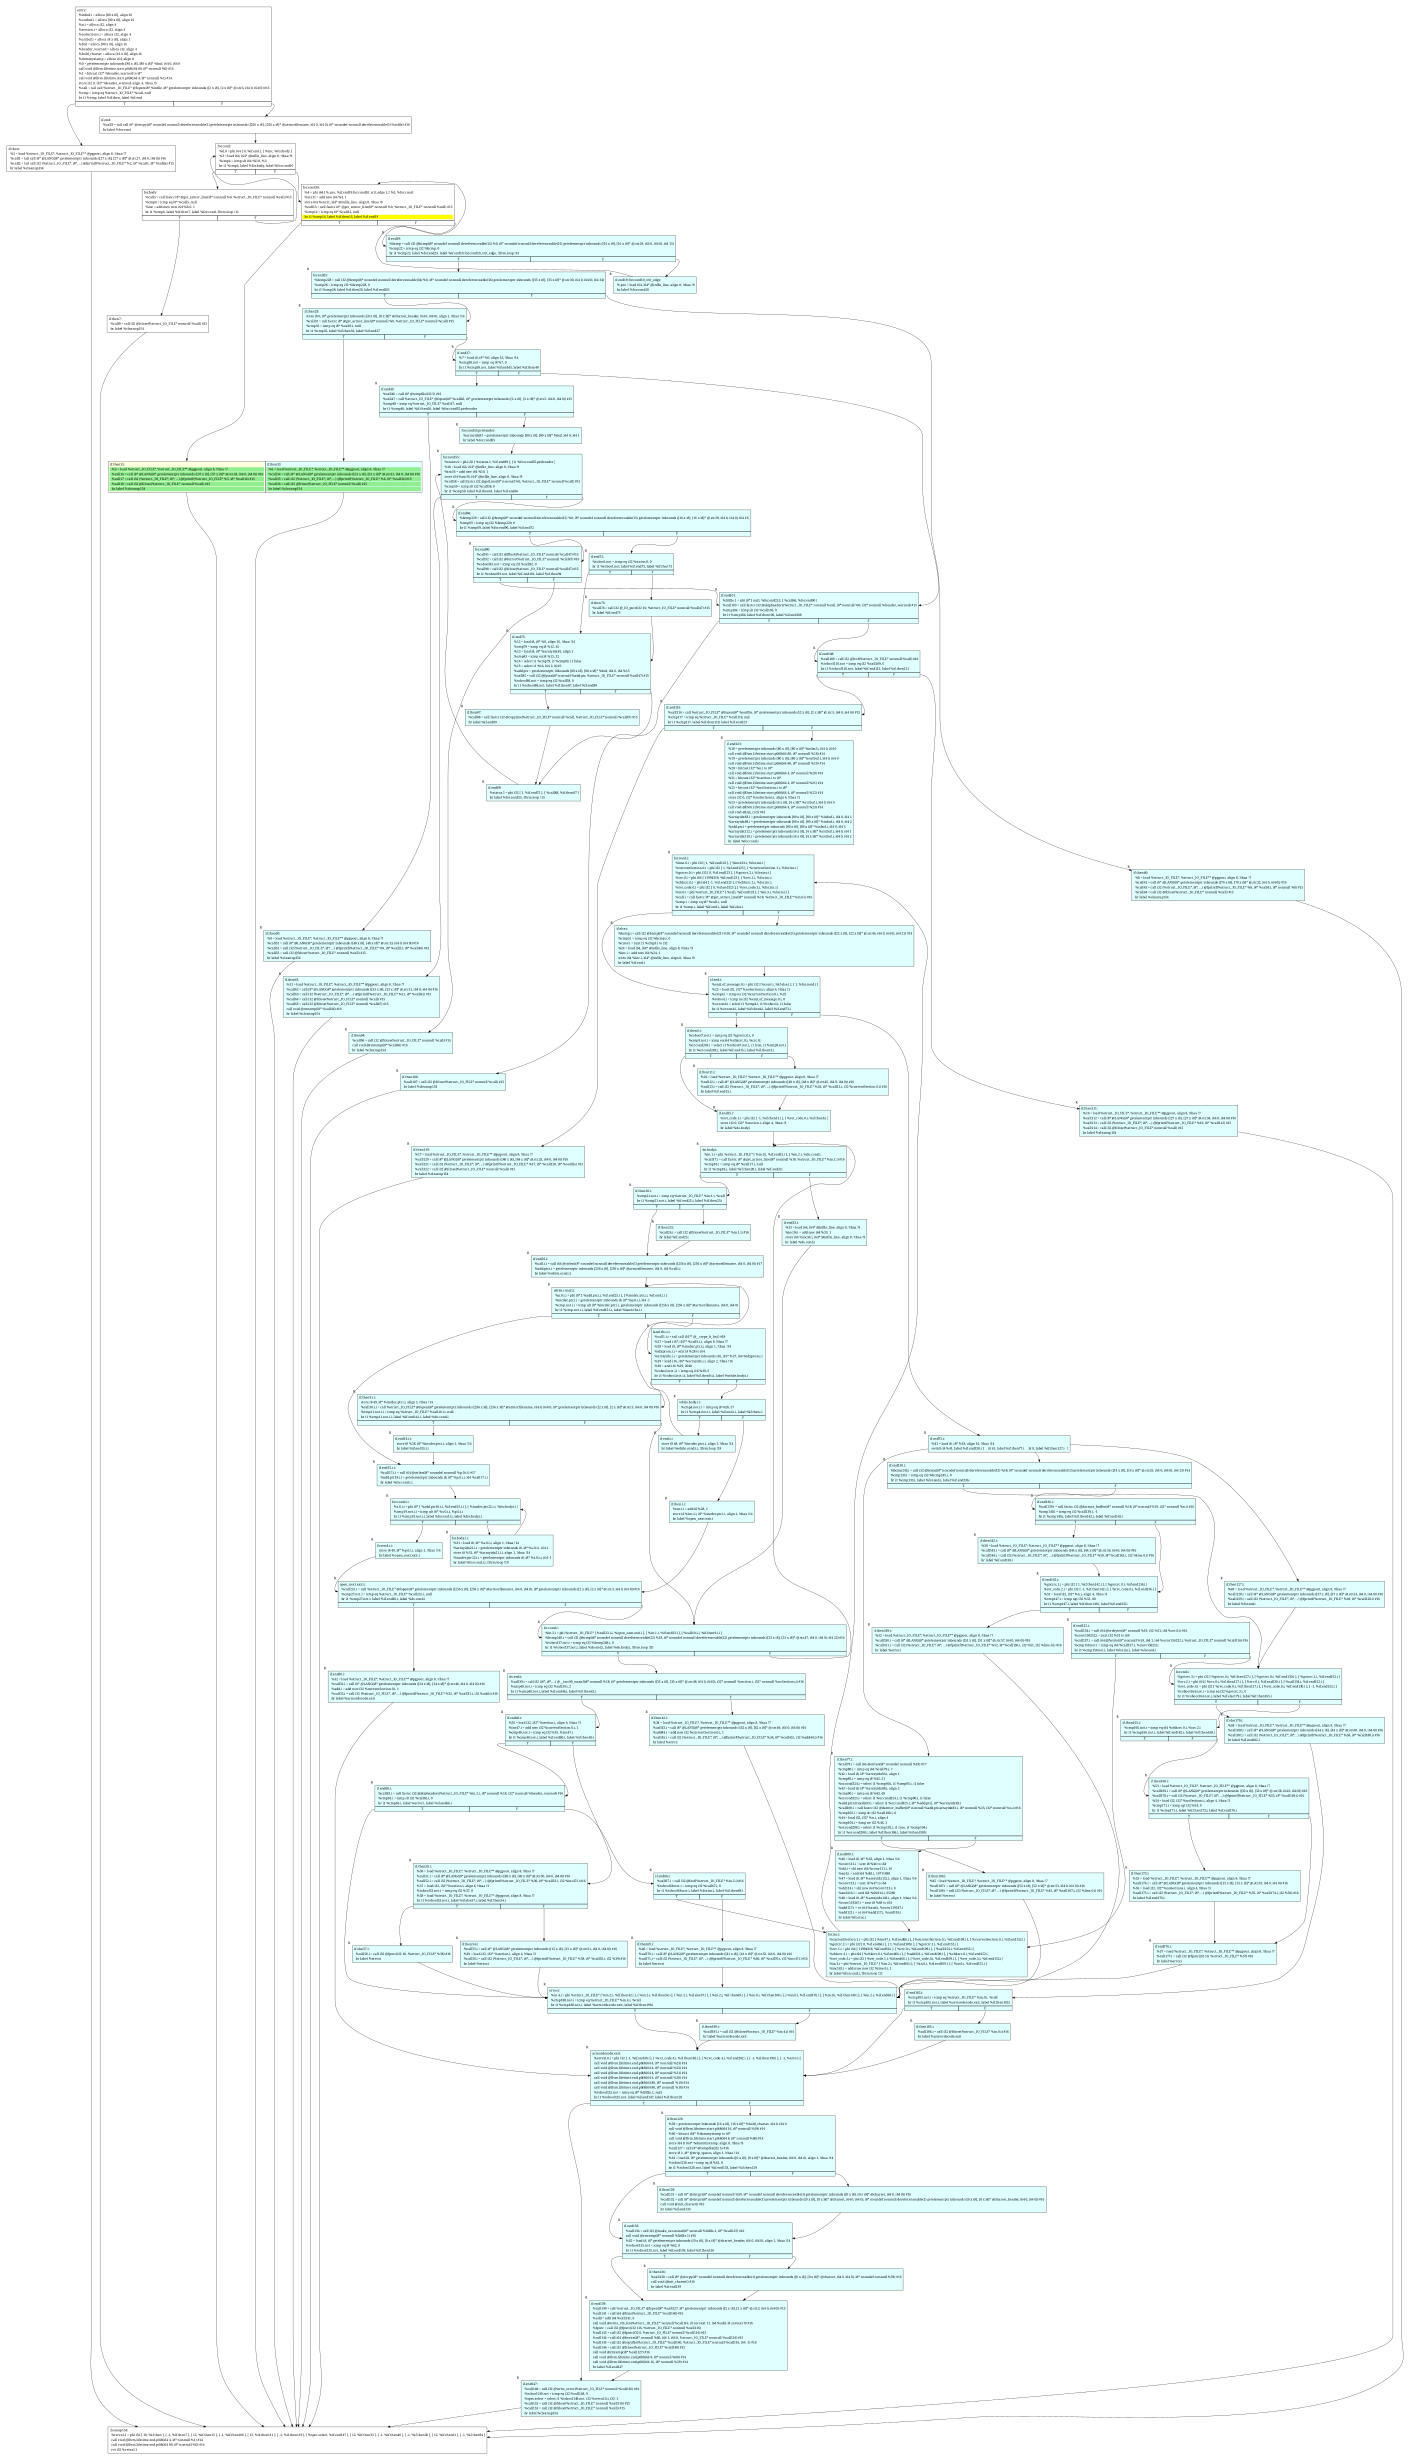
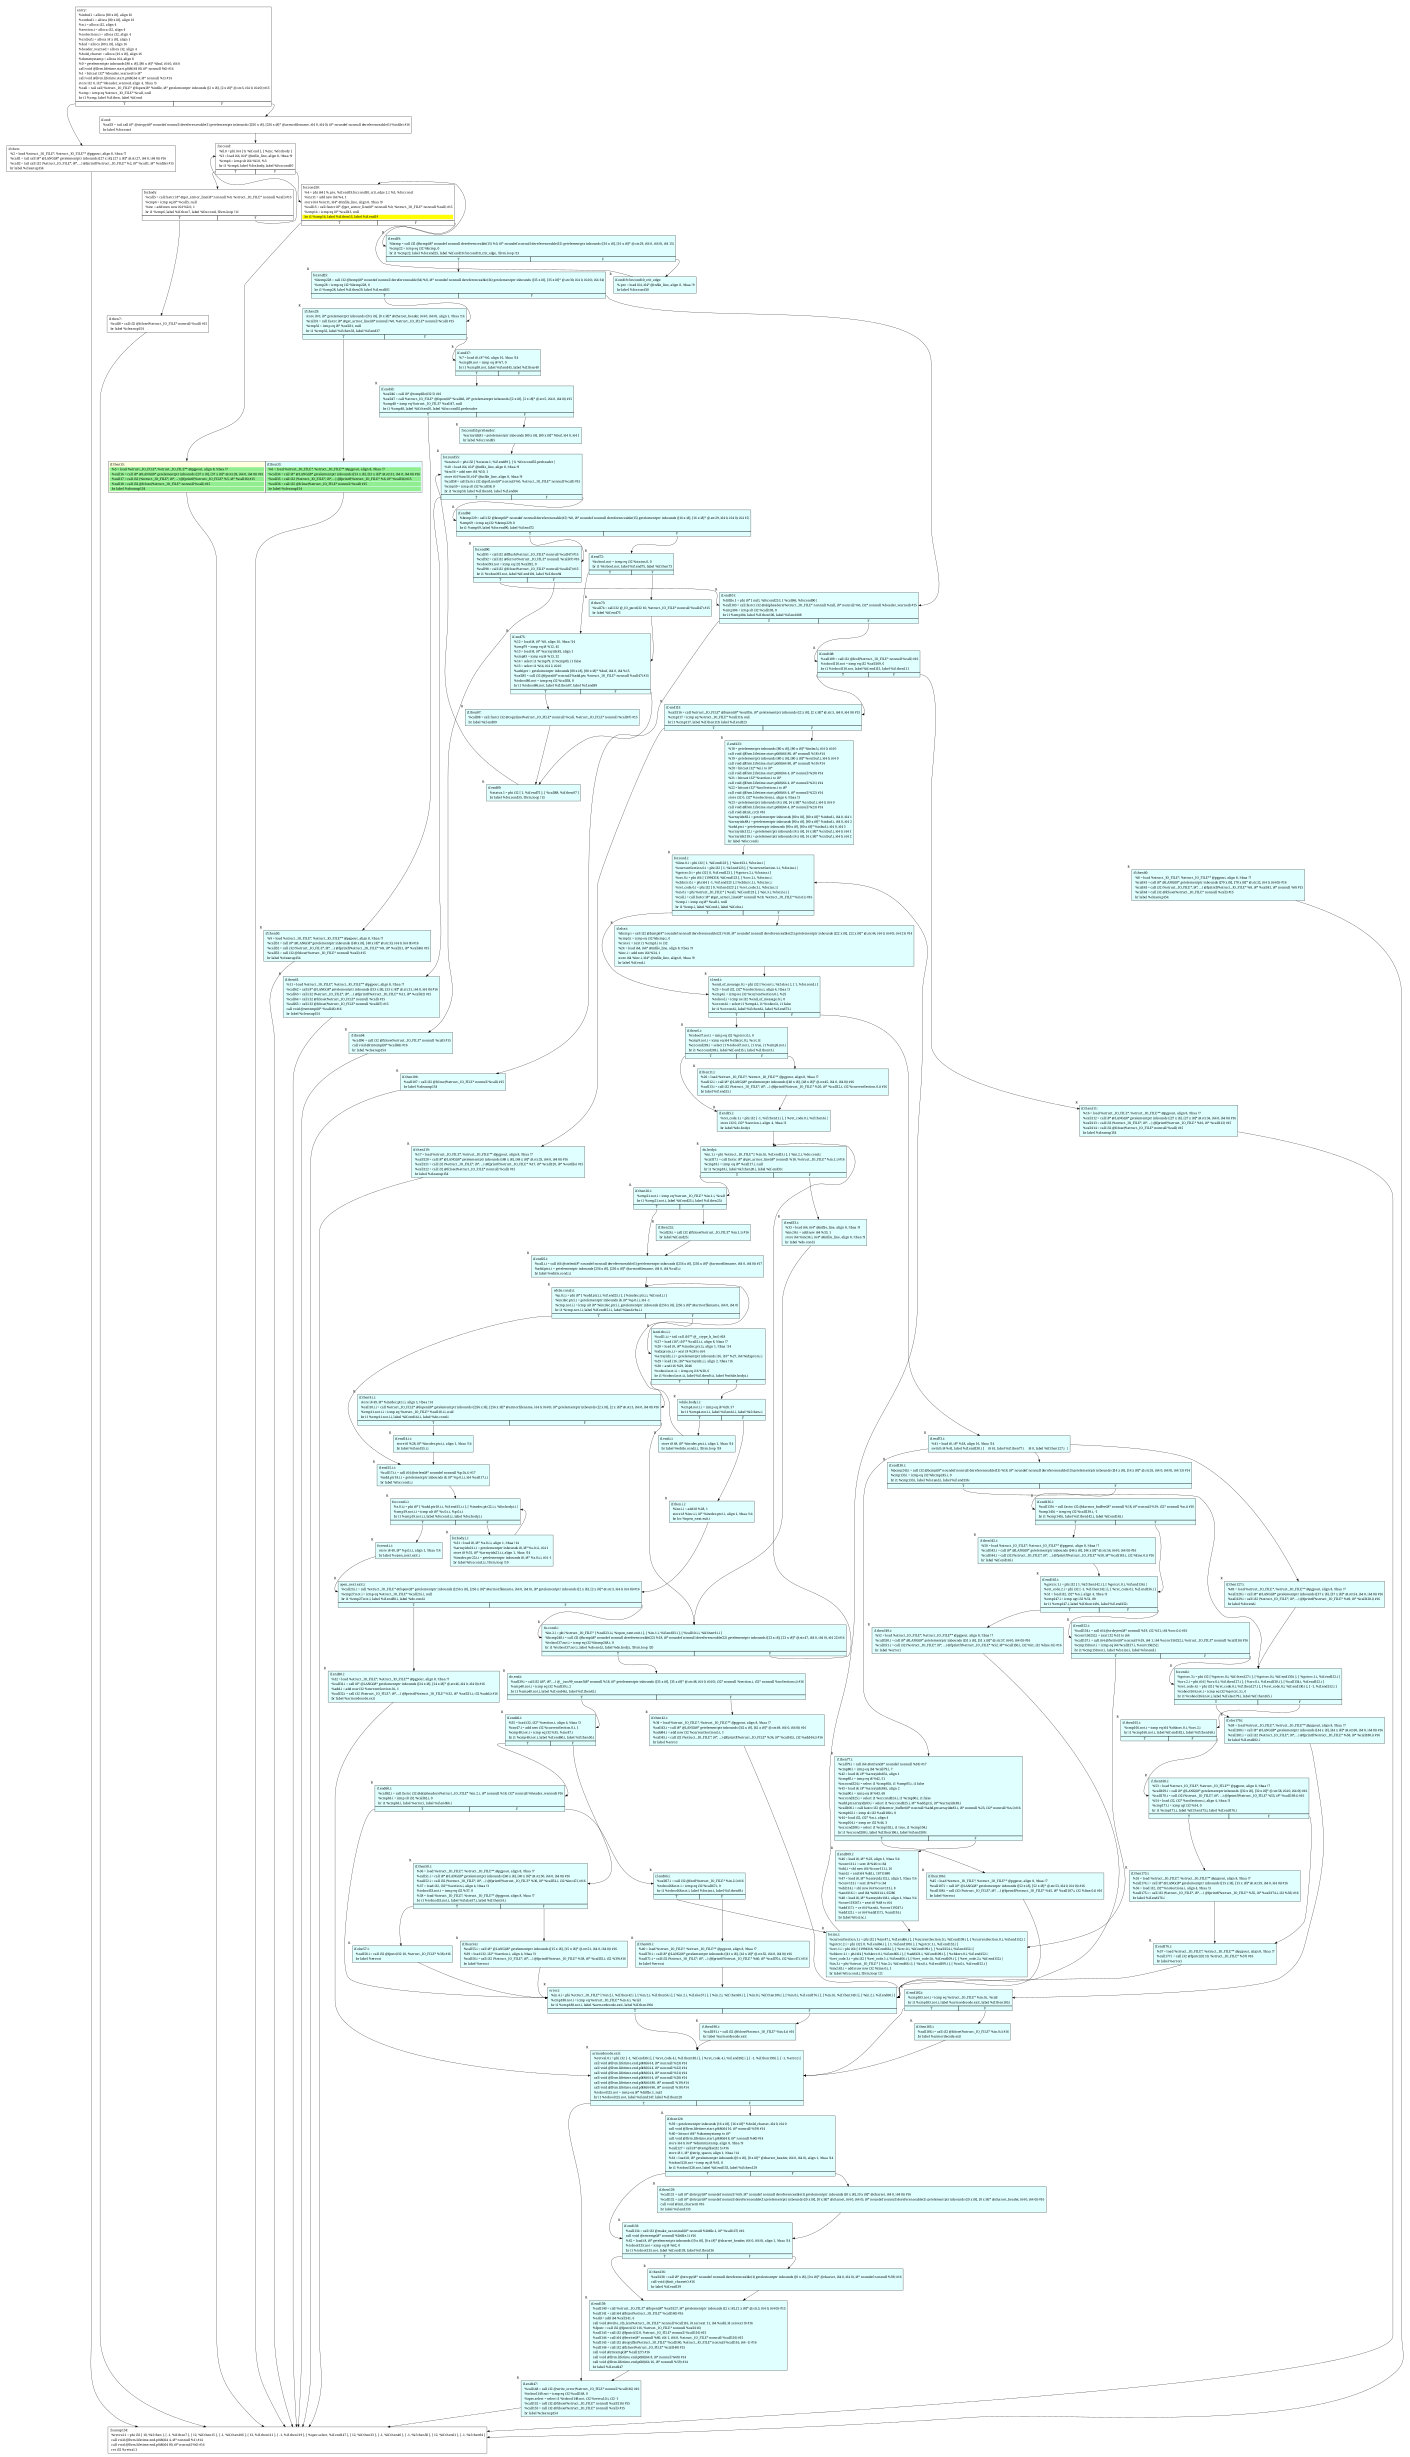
(925, 512) -> none
(692, 1519) -> (691, 1519)
none -> (1109, 1617)
